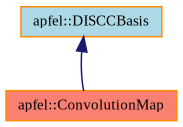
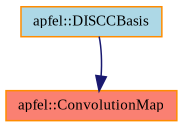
(81, 71) -> (101, 56)
